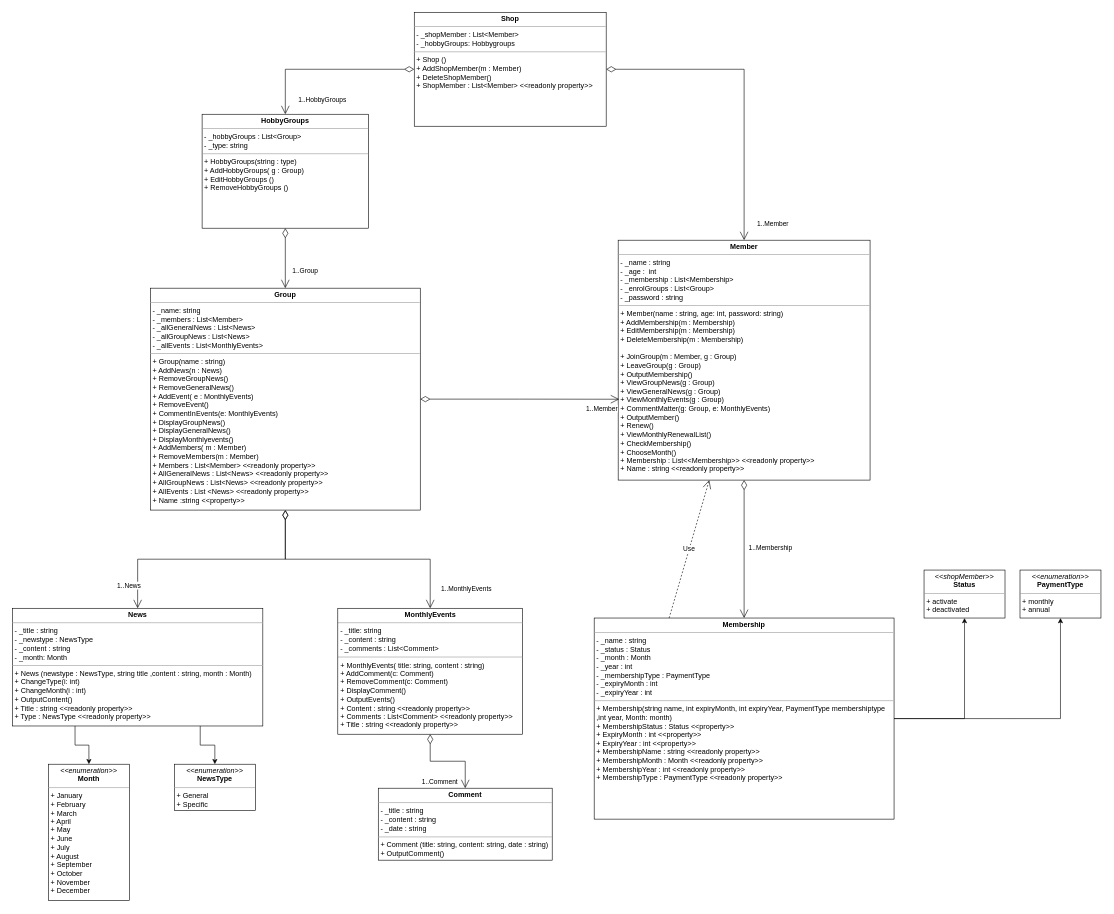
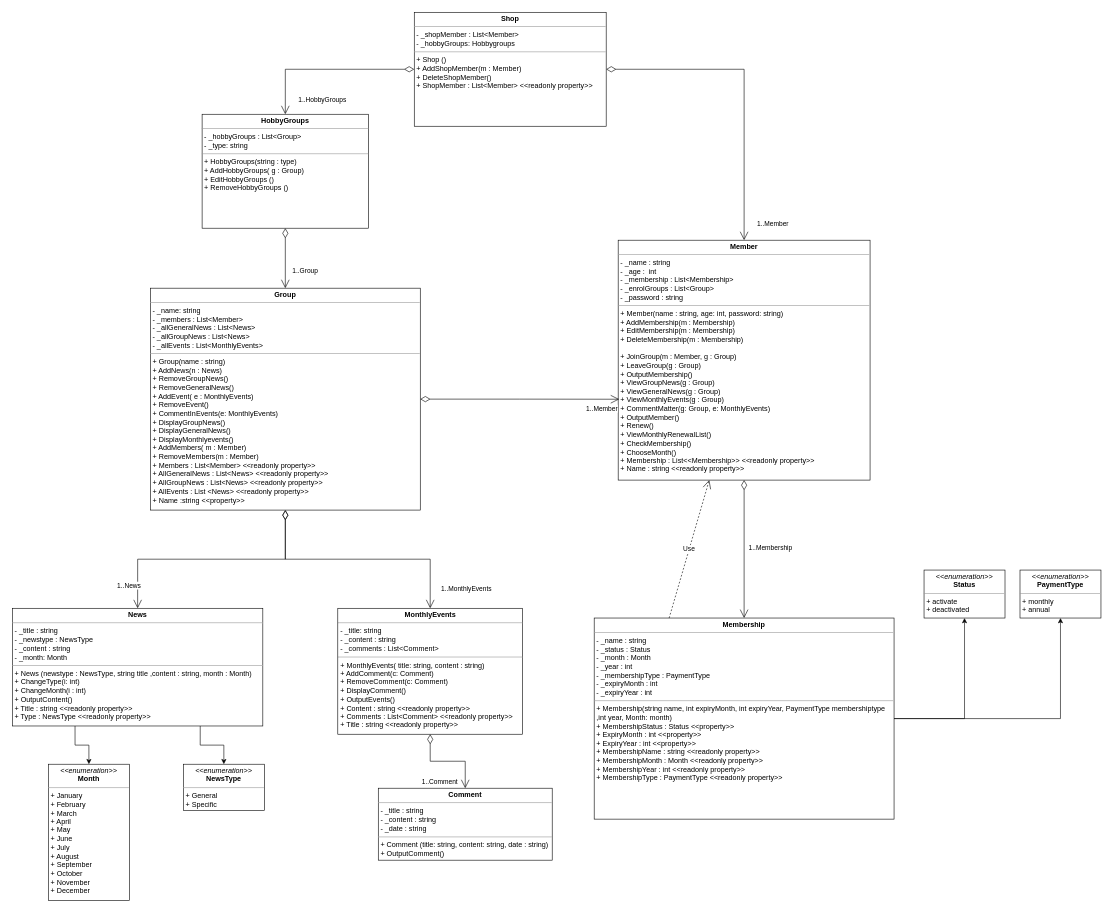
(953, 588) -> (954, 588)
(215, 788) -> (224, 788)
